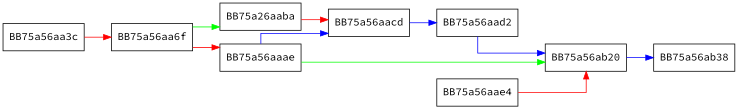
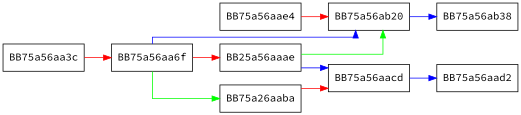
(499, 53) -> (251, 37)
(260, 58) -> (260, 58)
